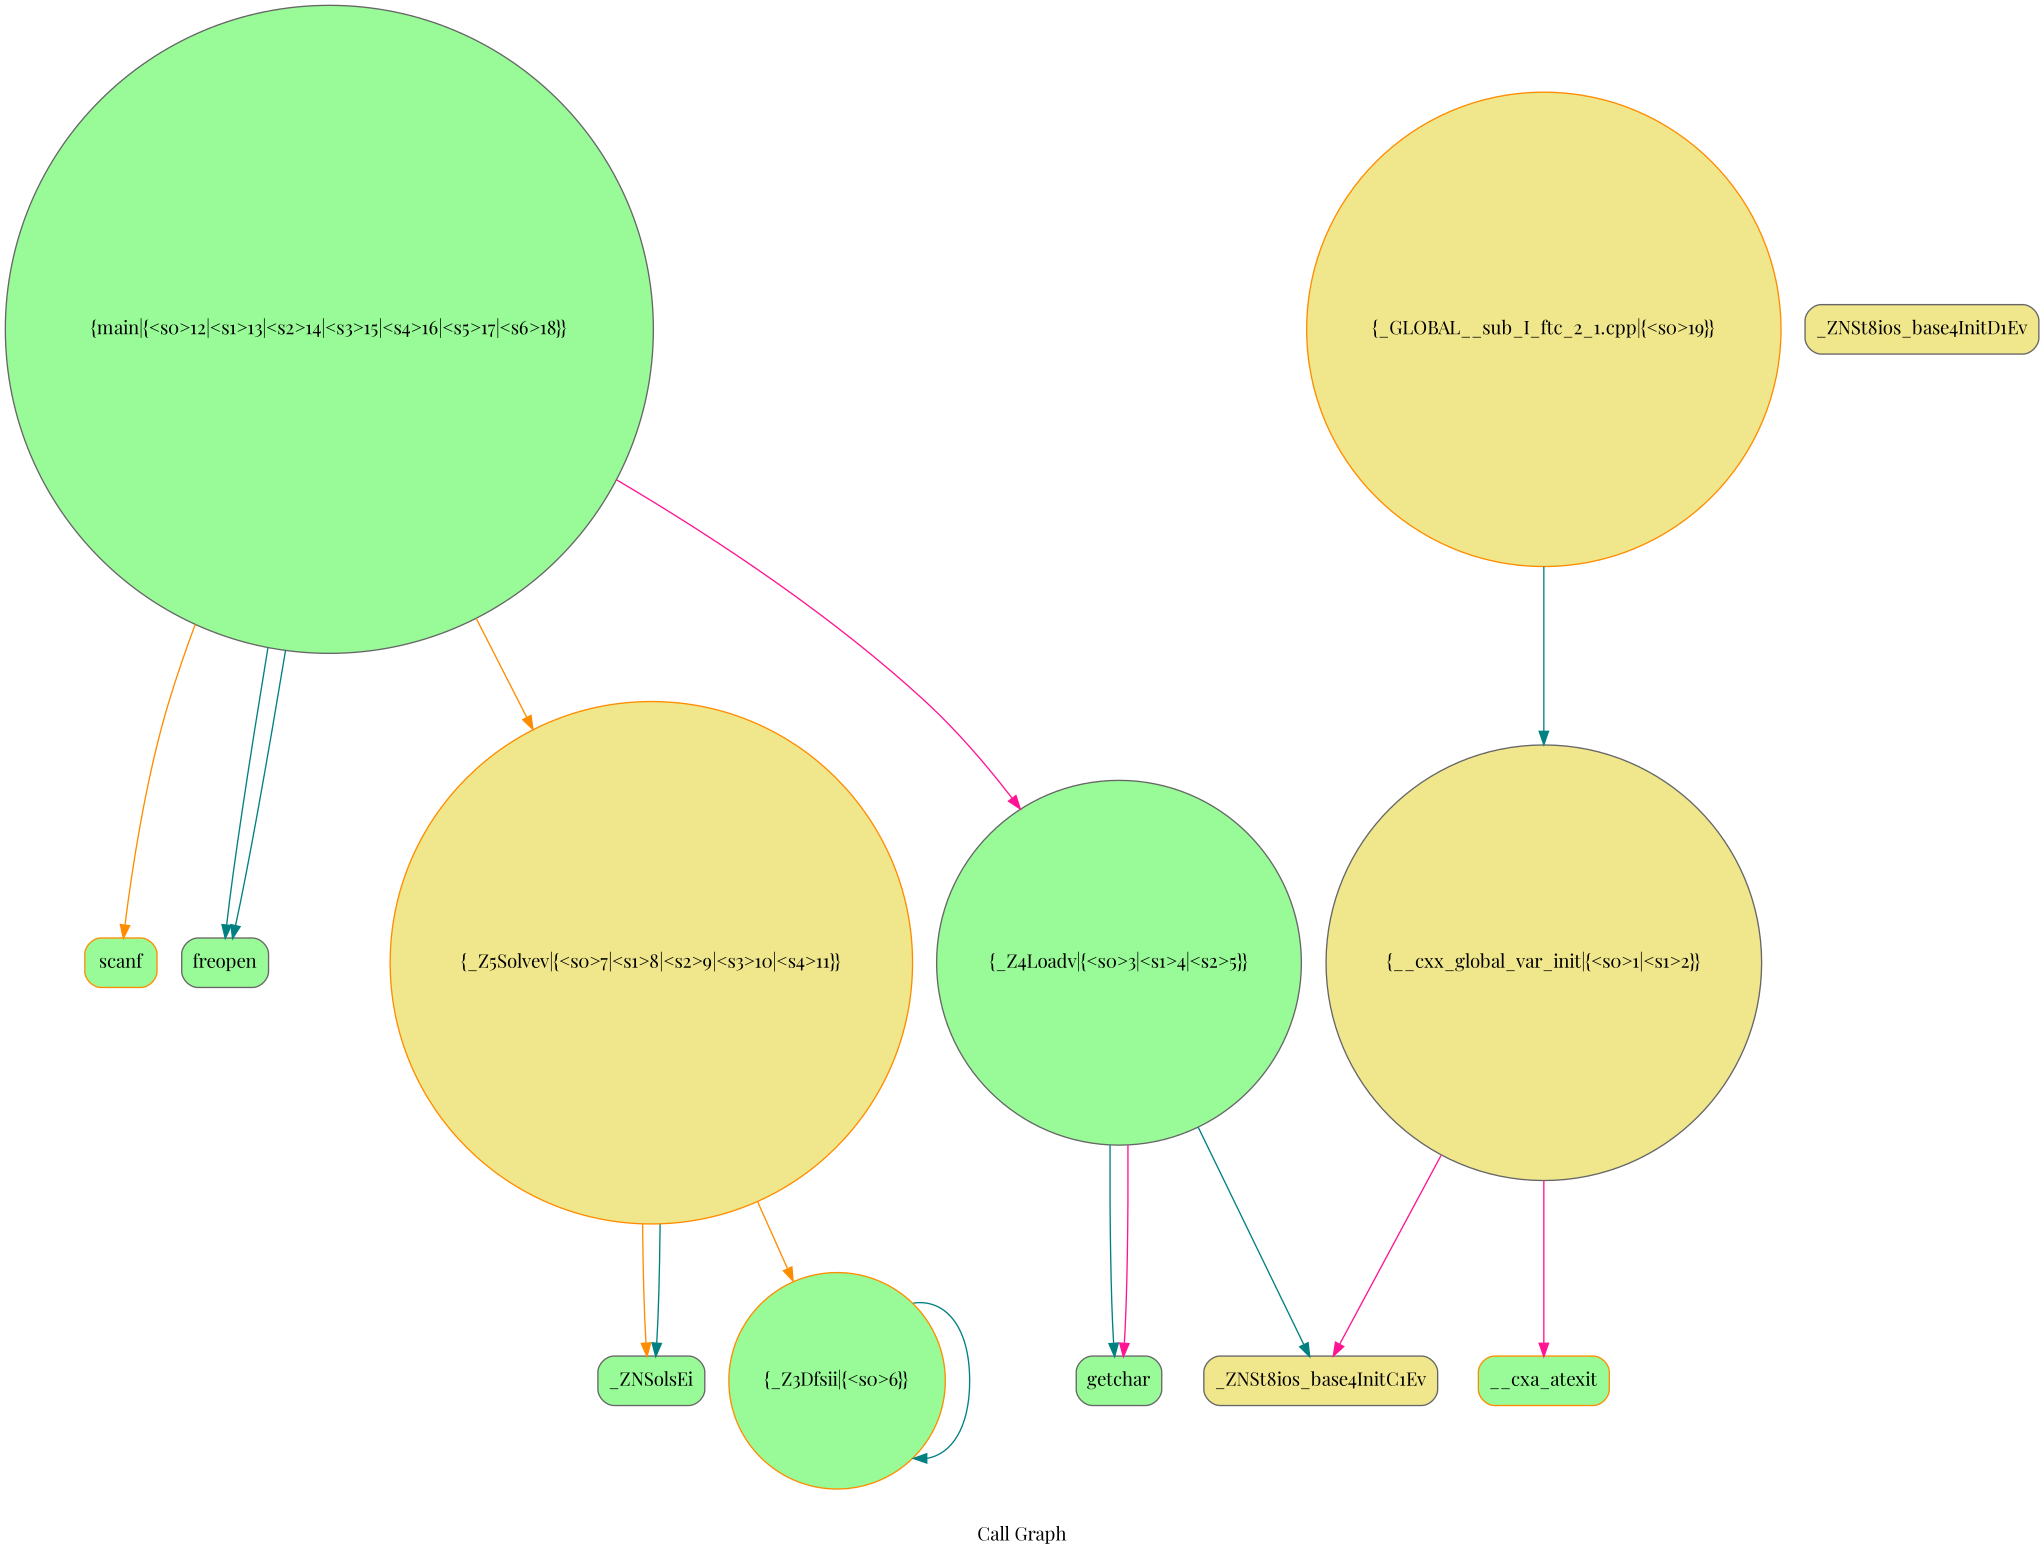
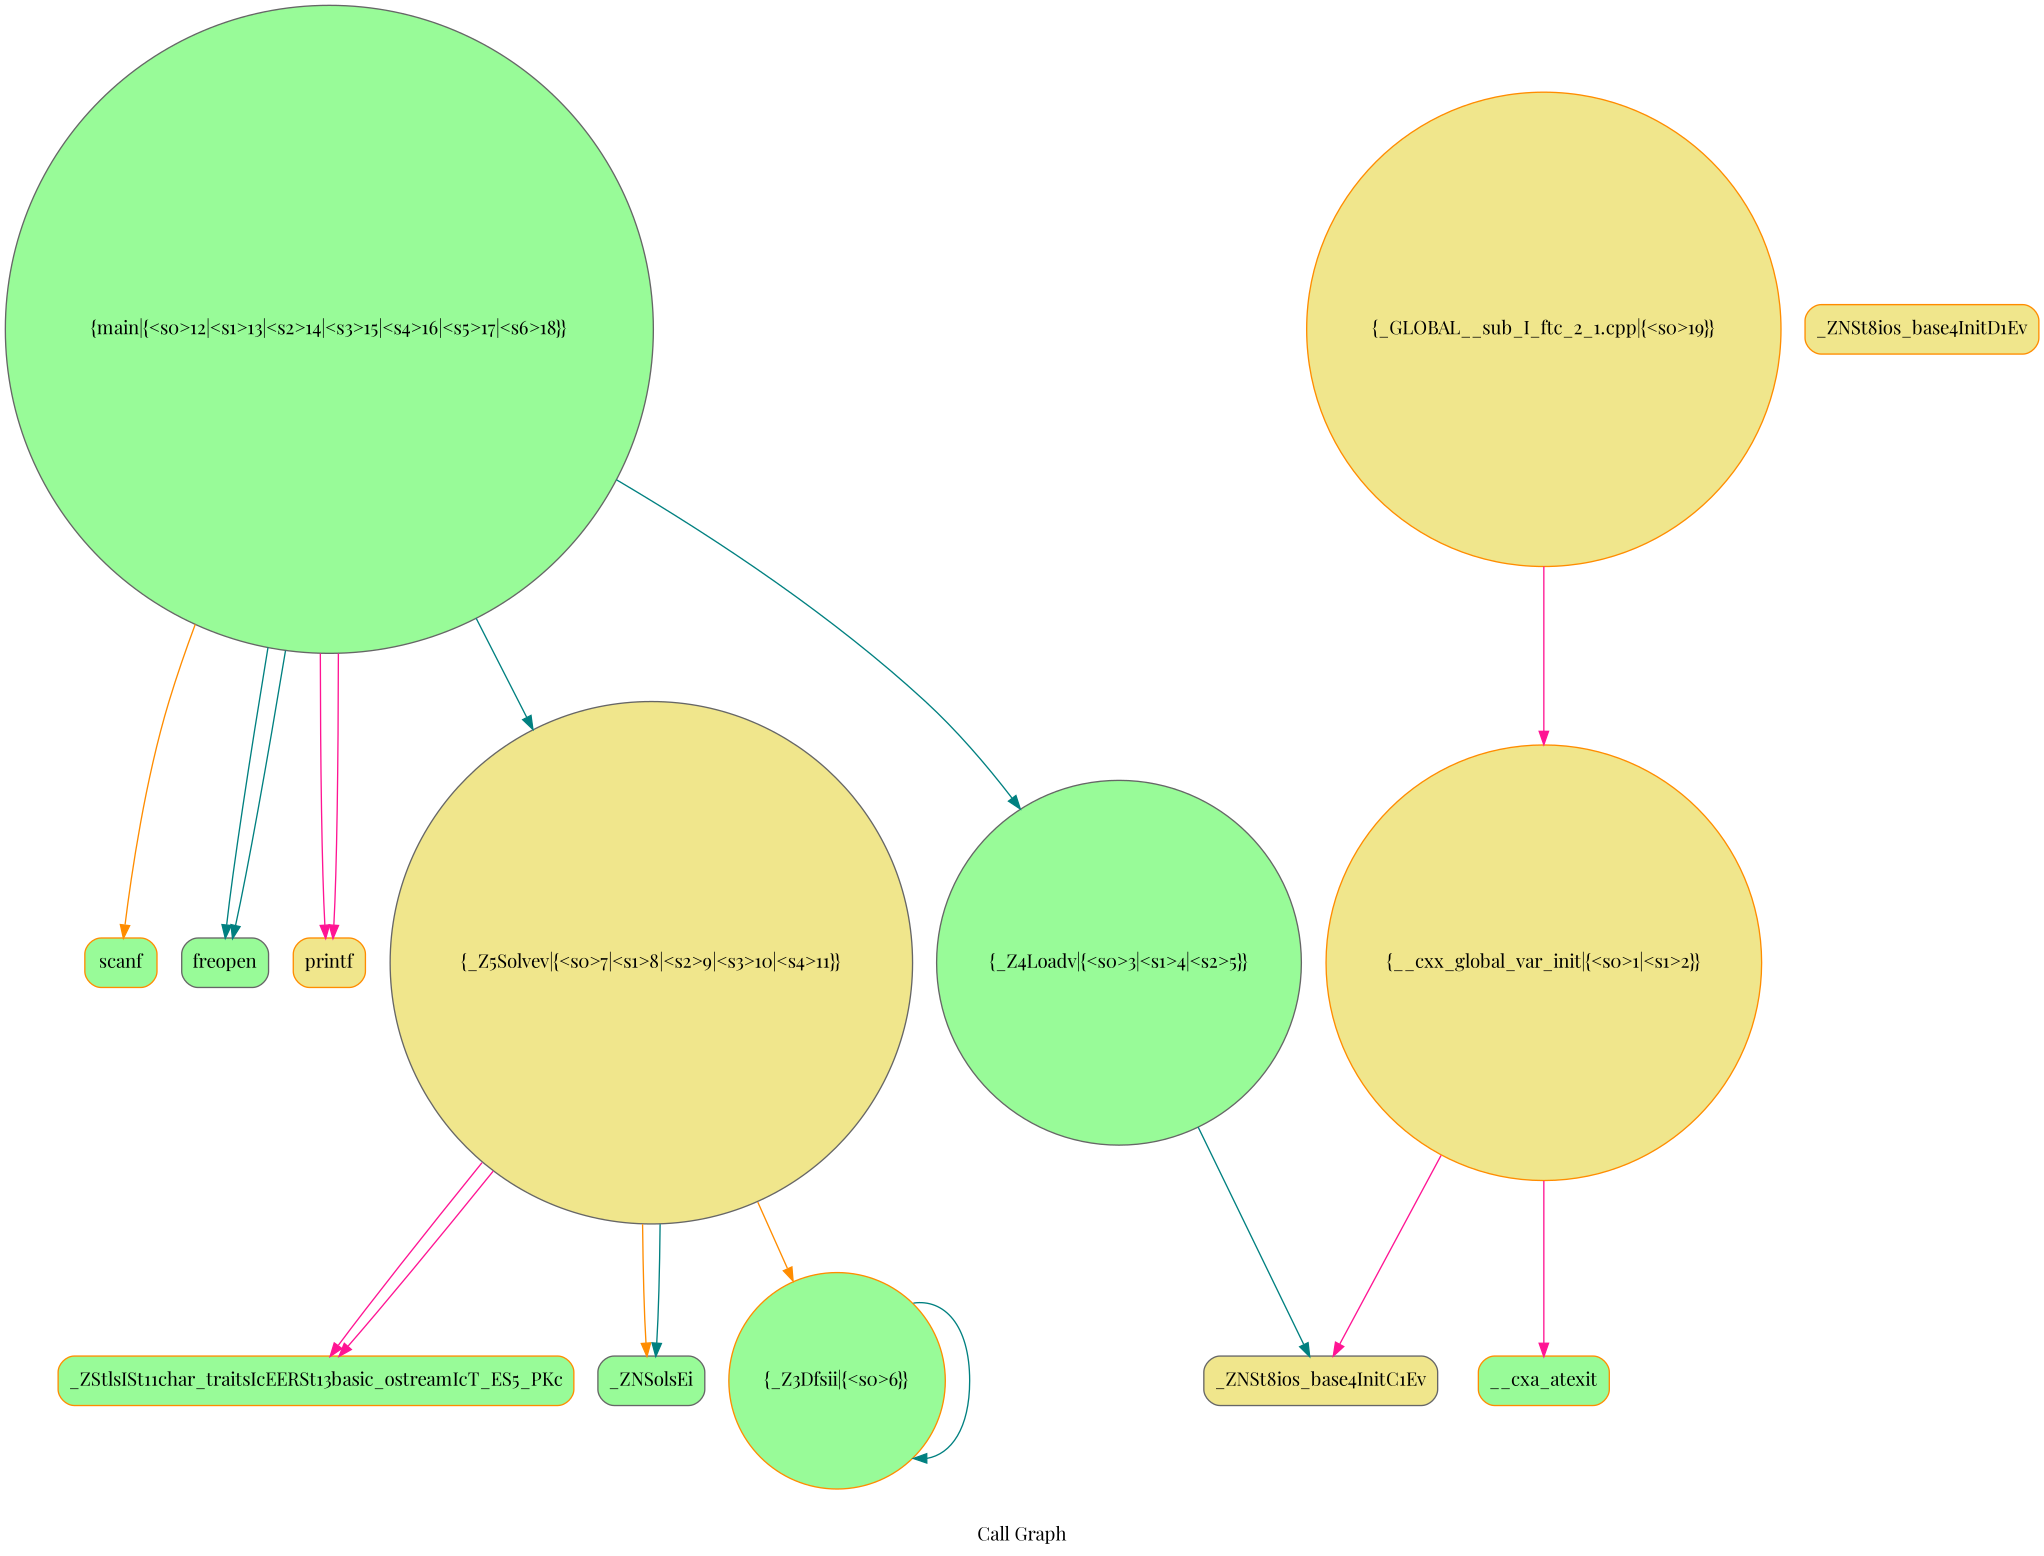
(1922, 329) -> (1922, 329)
(829, 621) -> (829, 621)
(1544, 649) -> (1544, 649)
(502, 668) -> (502, 668)
none -> (329, 963)
(651, 963) -> (651, 963)
(1544, 963) -> (1544, 963)
none -> (316, 1381)
(1119, 1381) -> none
